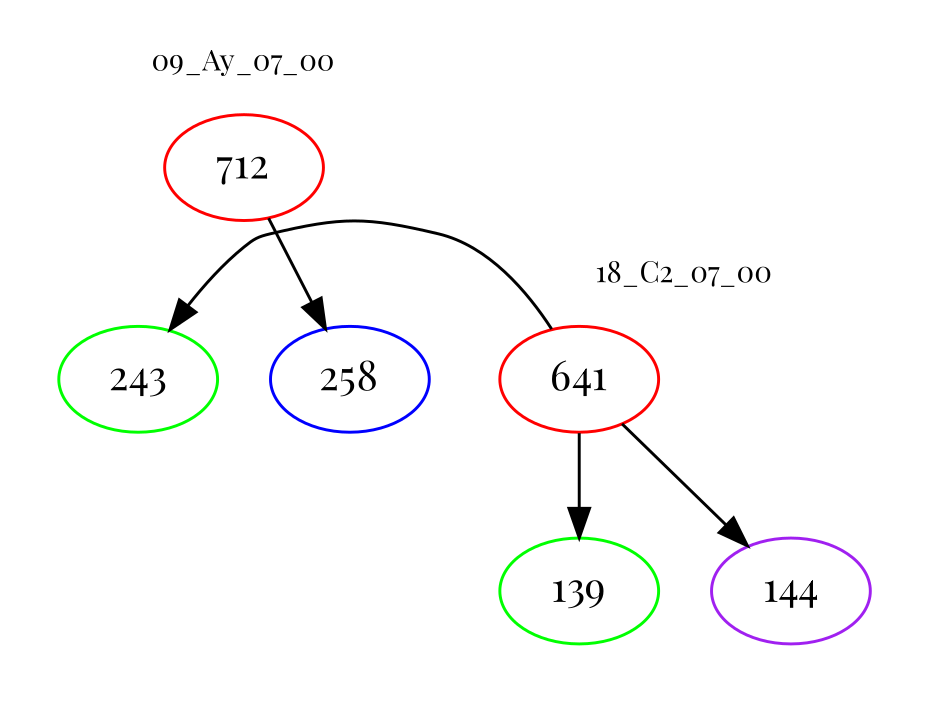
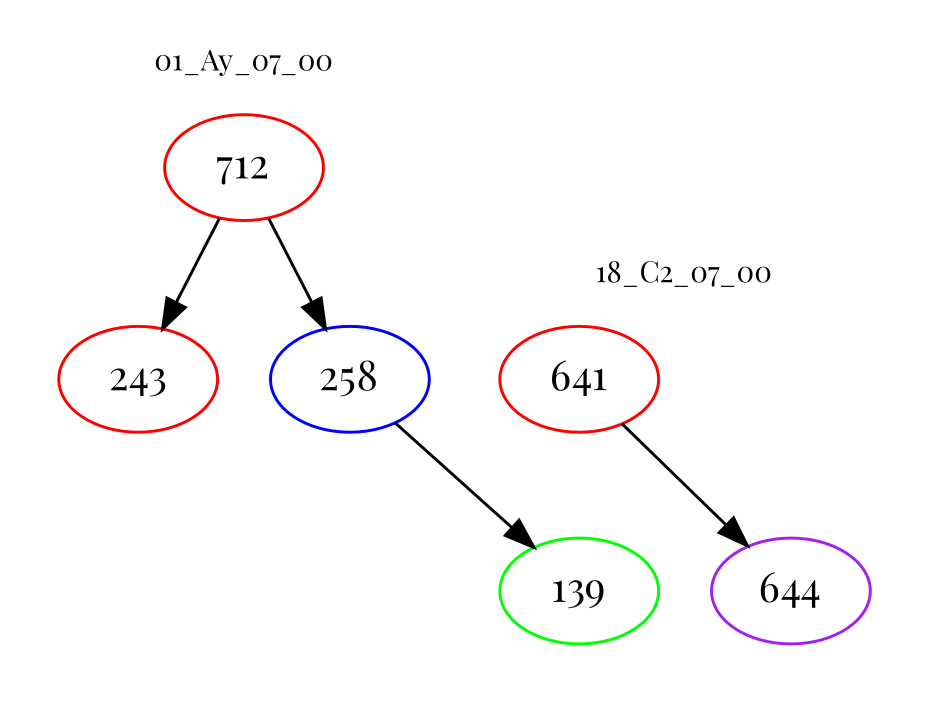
(244, 63) -> (244, 63)
(374, 222) -> (198, 260)
(138, 379) -> (138, 379)
(579, 471) -> (454, 475)
(791, 591) -> (791, 591)
